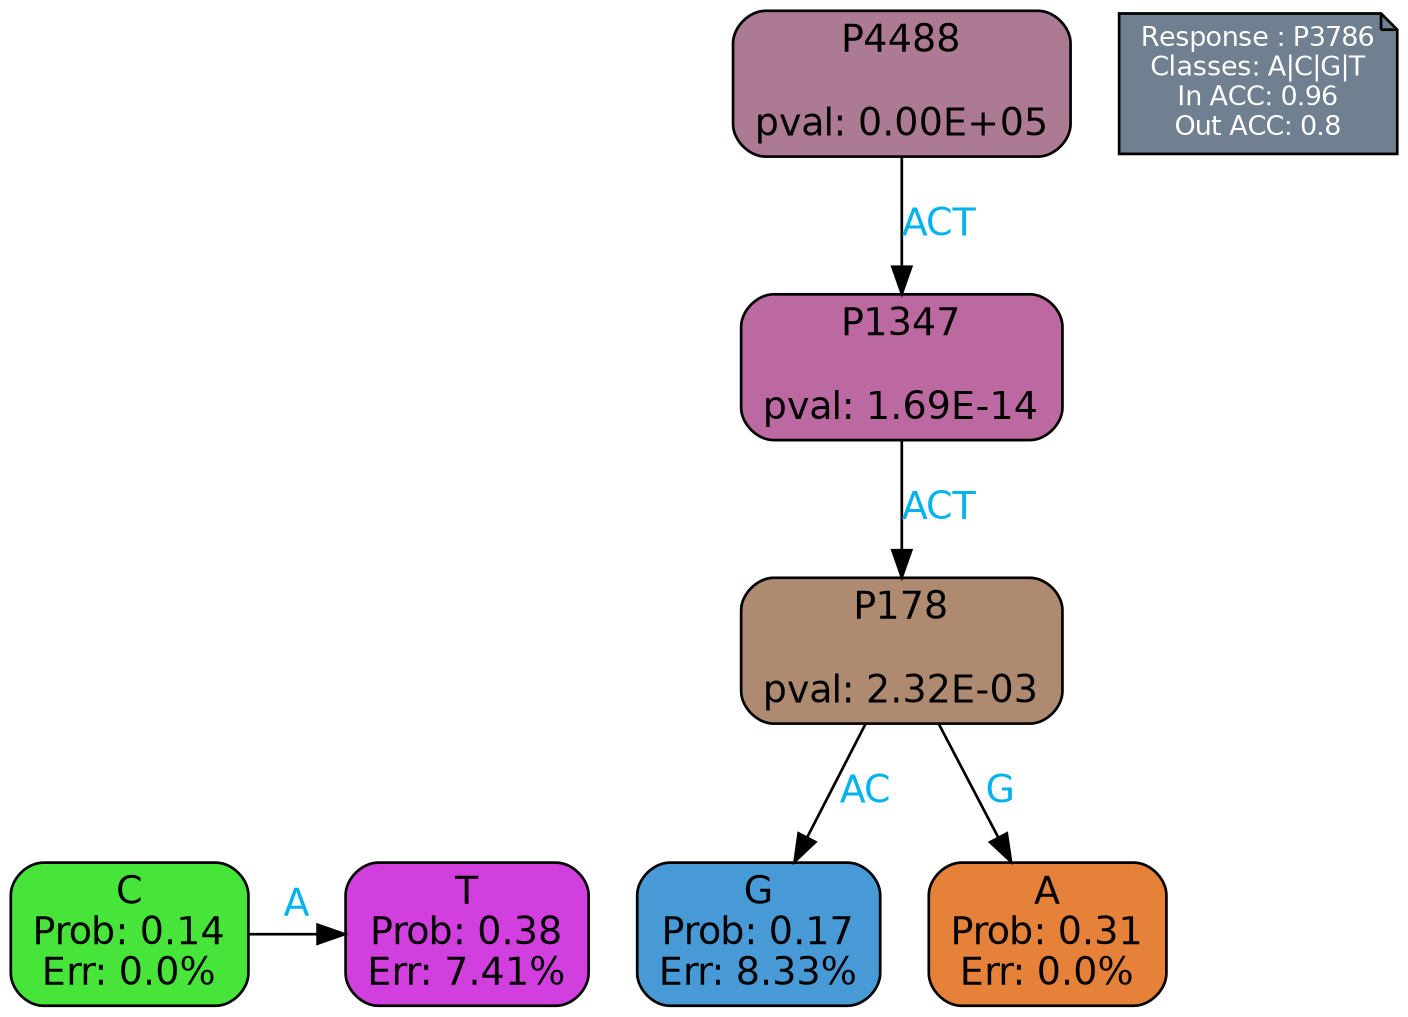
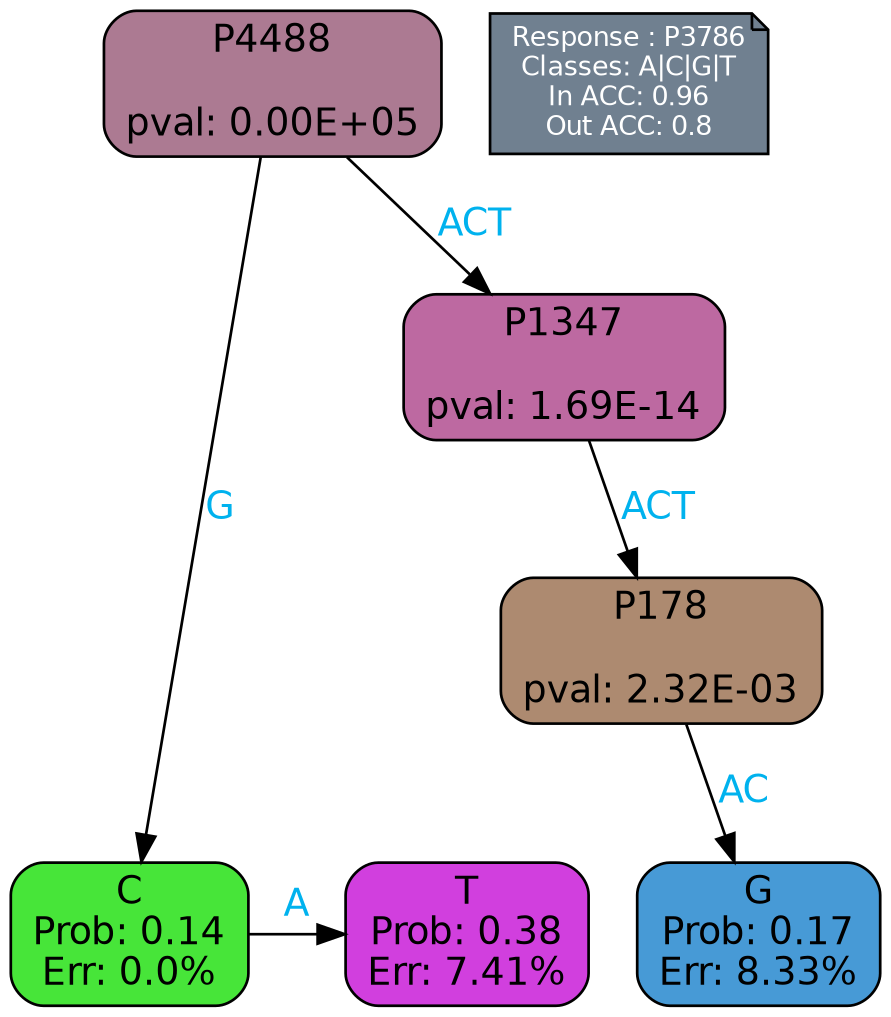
none -> (203, 496)
(1048, 934) -> none
